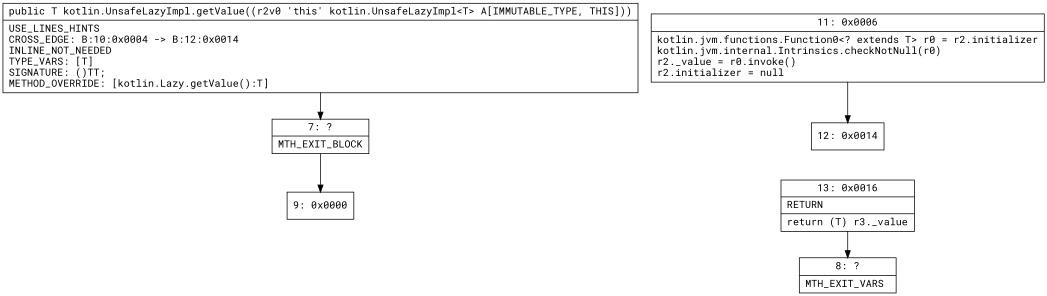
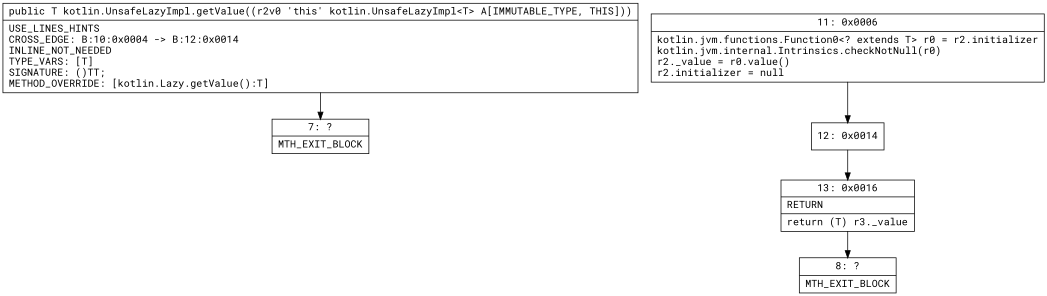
(727, 62) -> (724, 62)
none -> (848, 161)
(320, 206) -> none
(845, 284) -> (848, 284)
